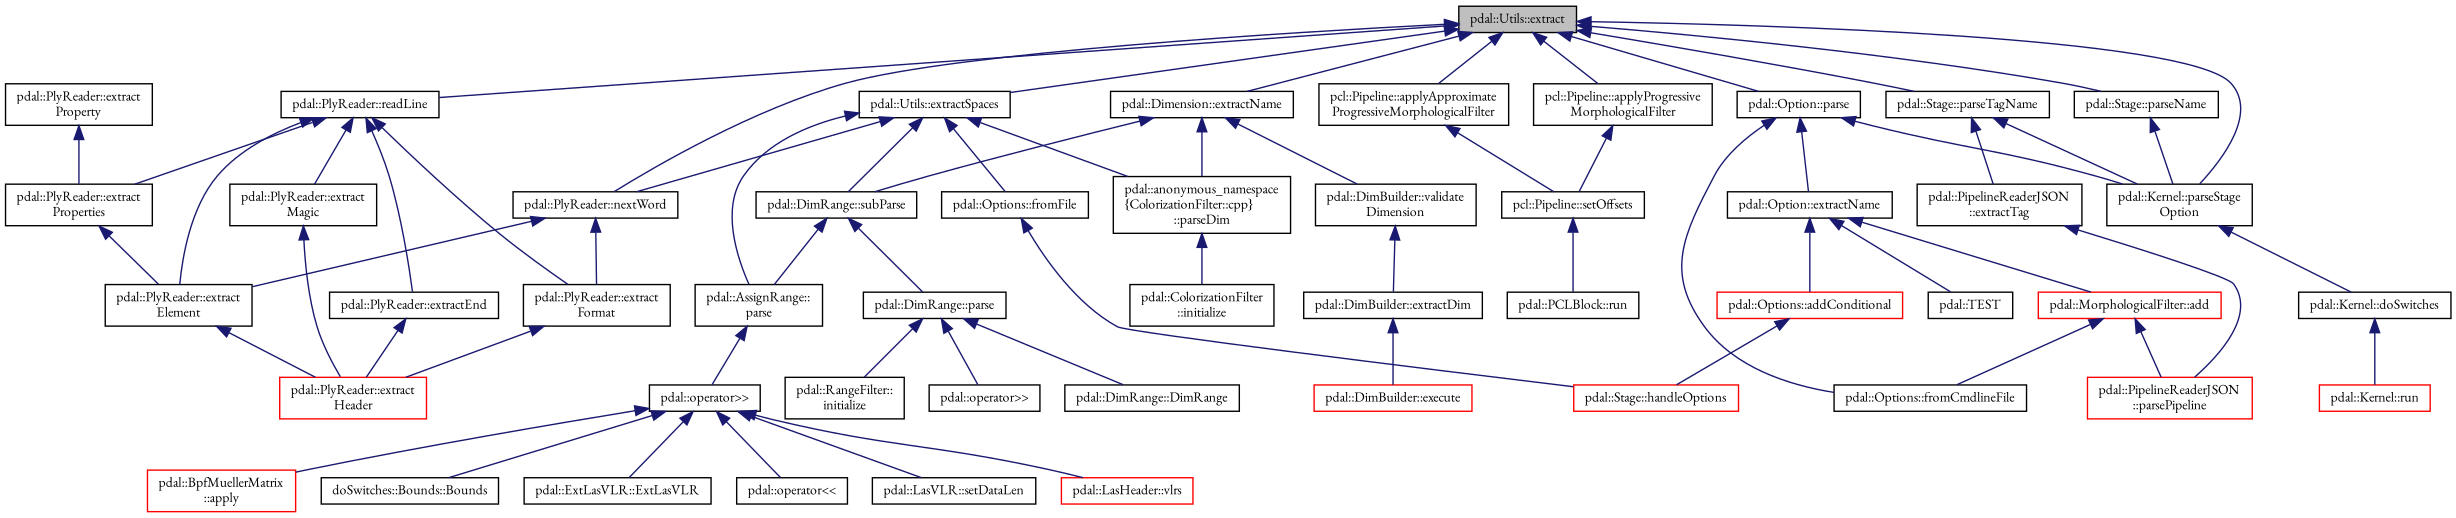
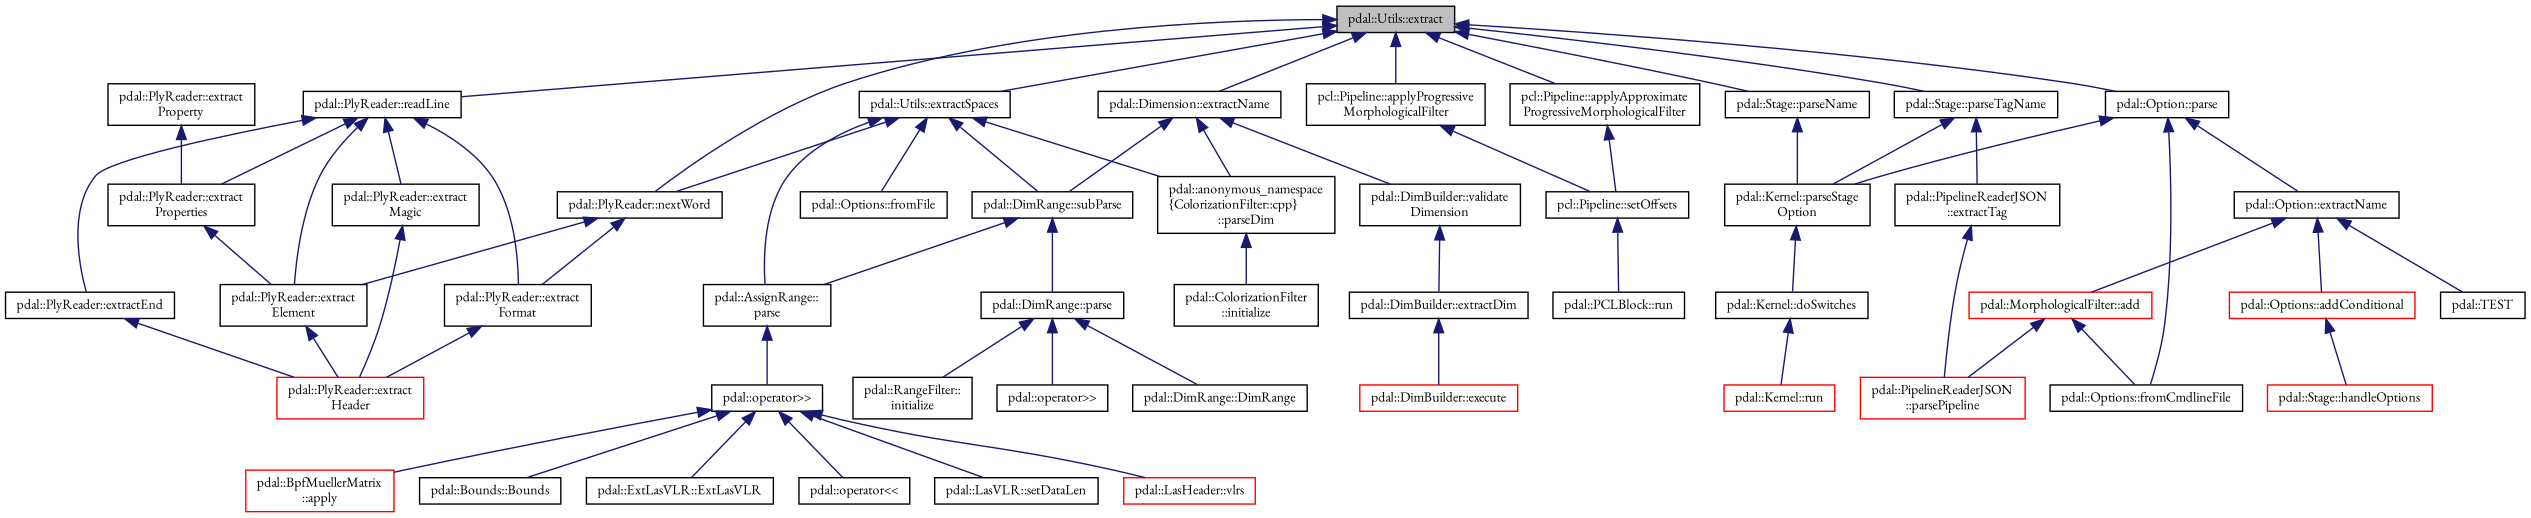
(1971, 37) -> none
(1279, 350) -> none
(410, 491) -> (490, 491)
